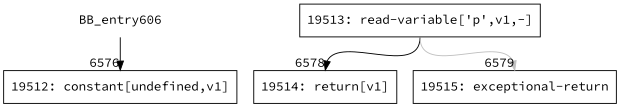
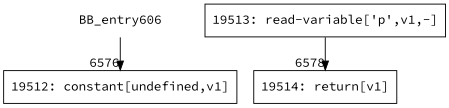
(515, 87) -> none
